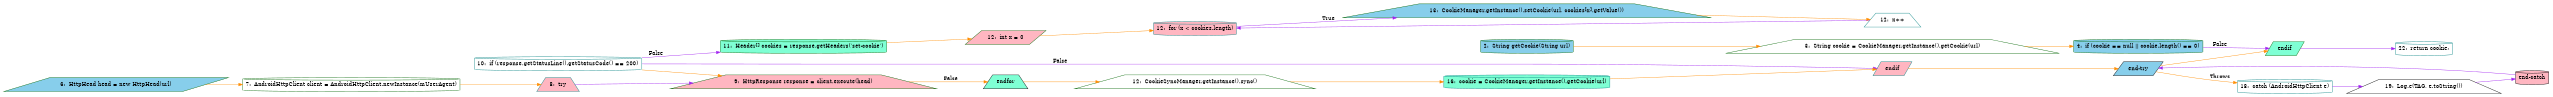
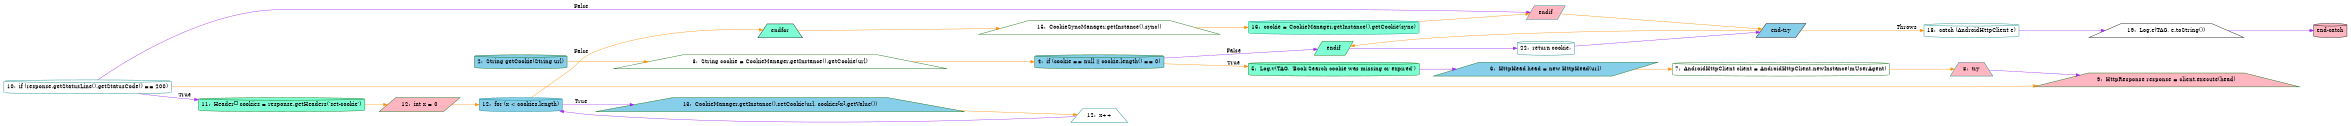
(1195, 29) -> (521, 105)
(656, 53) -> (185, 95)
(2339, 67) -> (1665, 39)
none -> (1334, 69)
(946, 82) -> (637, 39)
(1195, 82) -> (1099, 27)
(1527, 82) -> (1334, 27)
